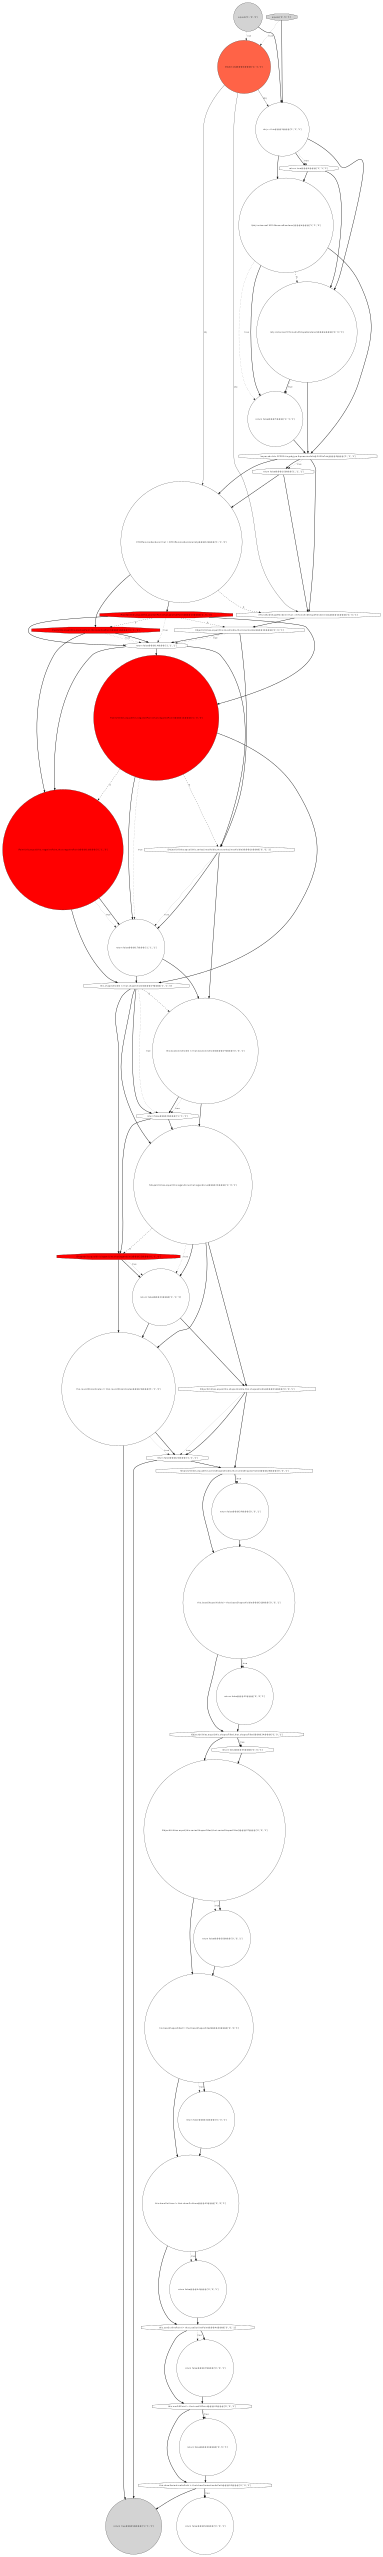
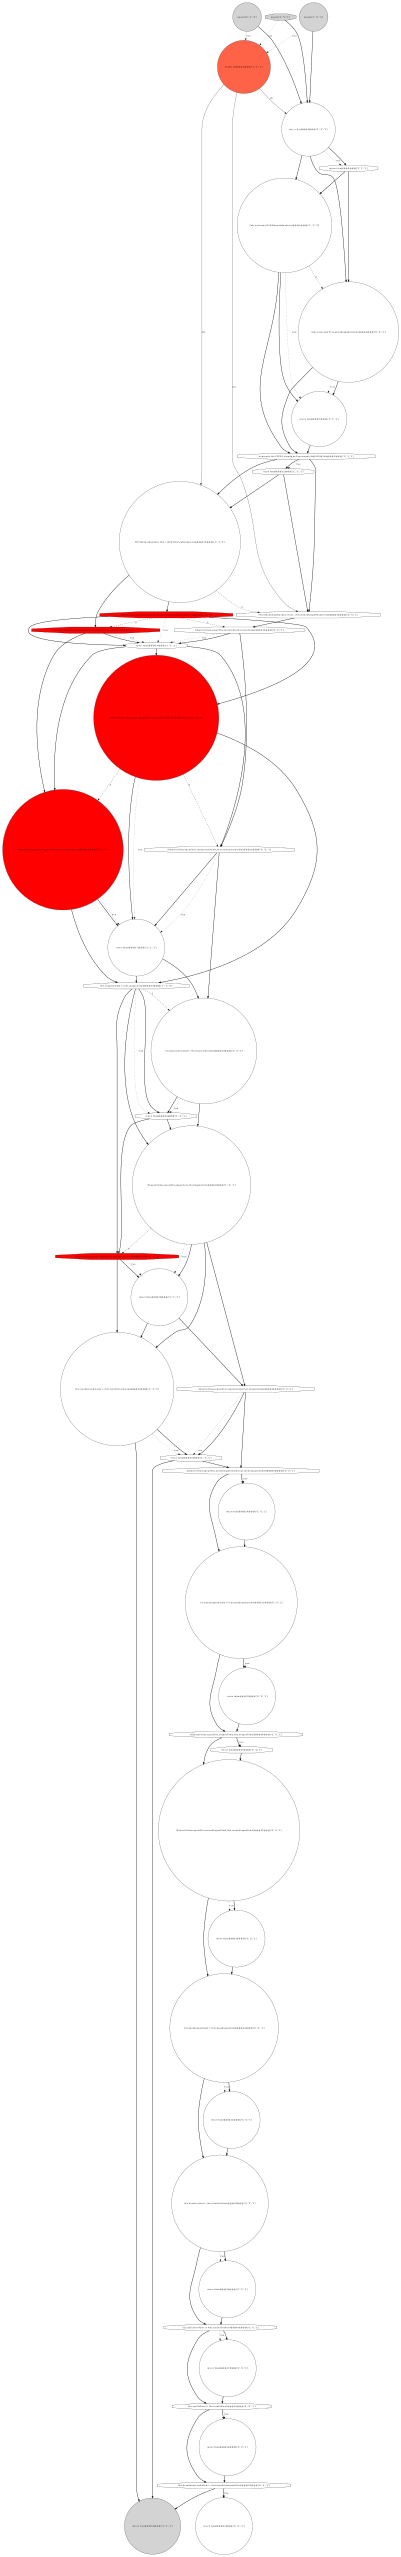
none -> (247, 17)
